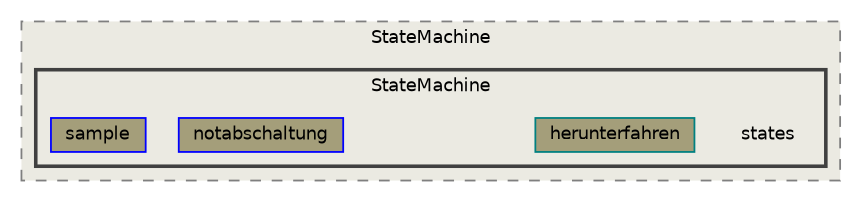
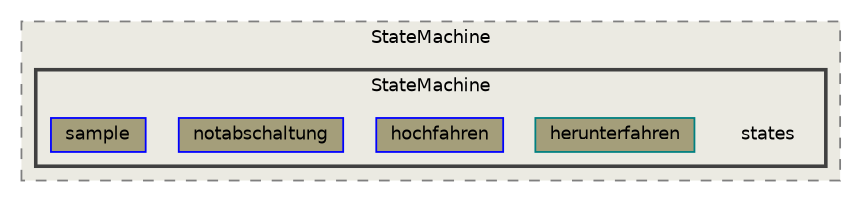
none -> (440, 135)
